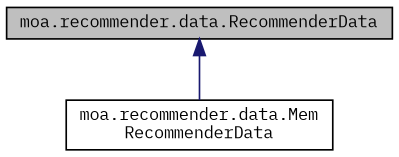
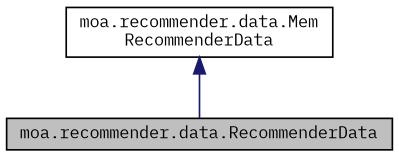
(199, 78) -> (199, 96)
